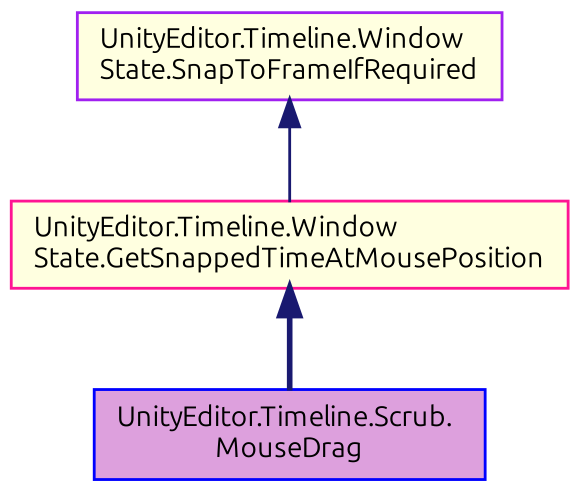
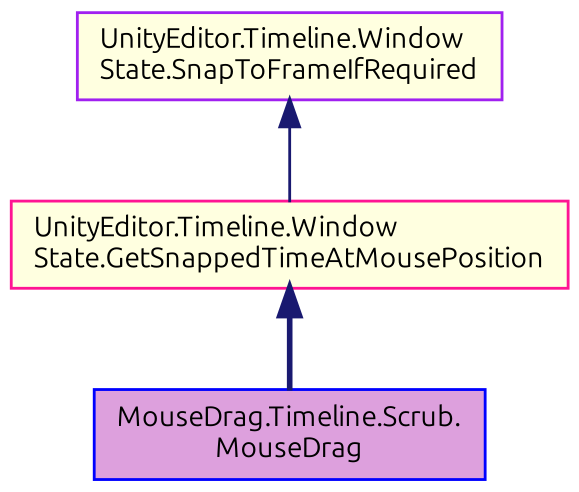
(290, 435) -> (290, 435)
